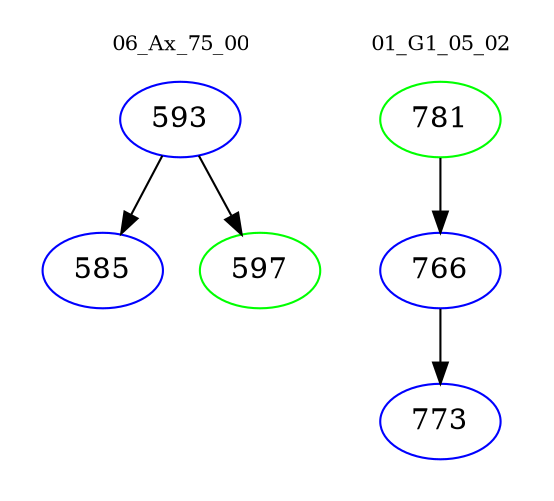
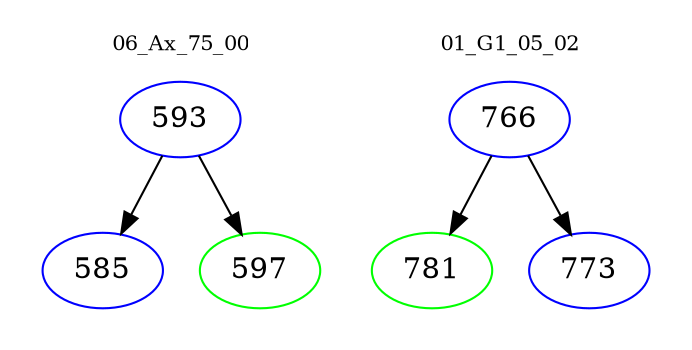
(440, 185) -> (476, 185)
